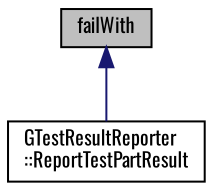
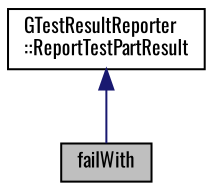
(106, 95) -> (106, 116)
